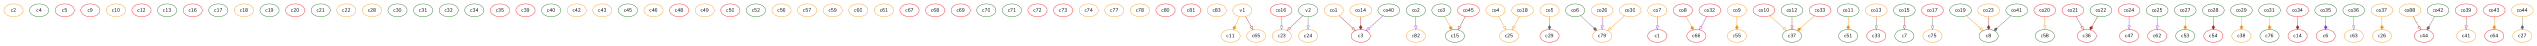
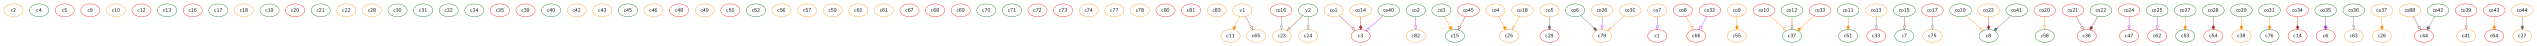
(1501, 21) -> (1501, 21)
(1689, 22) -> (1689, 22)
